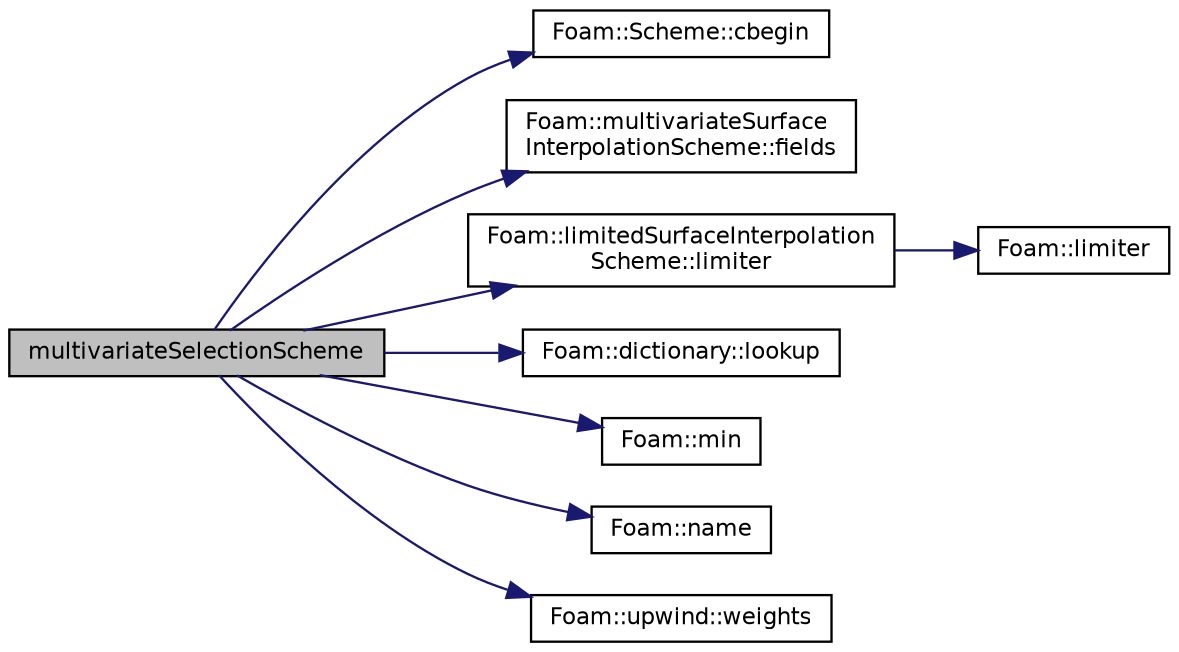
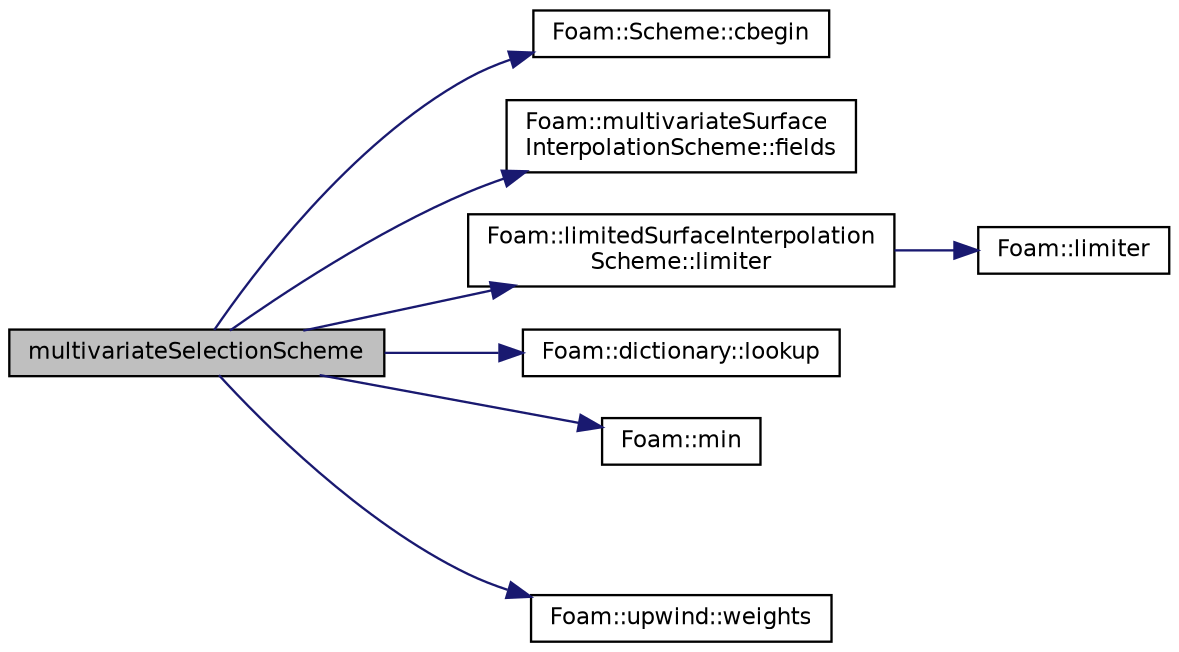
(681, 530) -> none
